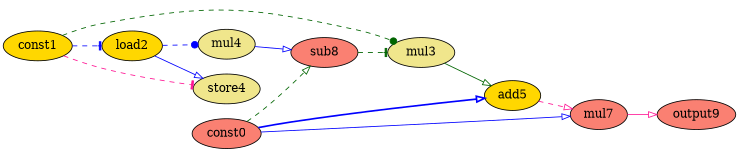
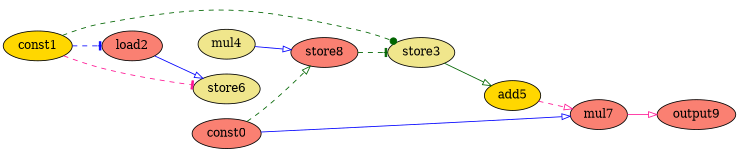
(177, 45) -> none
(132, 46) -> (132, 46)
(324, 52) -> (324, 52)
(421, 52) -> (421, 52)
(227, 89) -> (227, 89)
(367, 112) -> none
